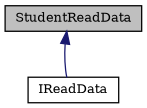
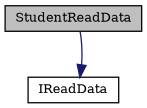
(65, 61) -> (82, 48)
